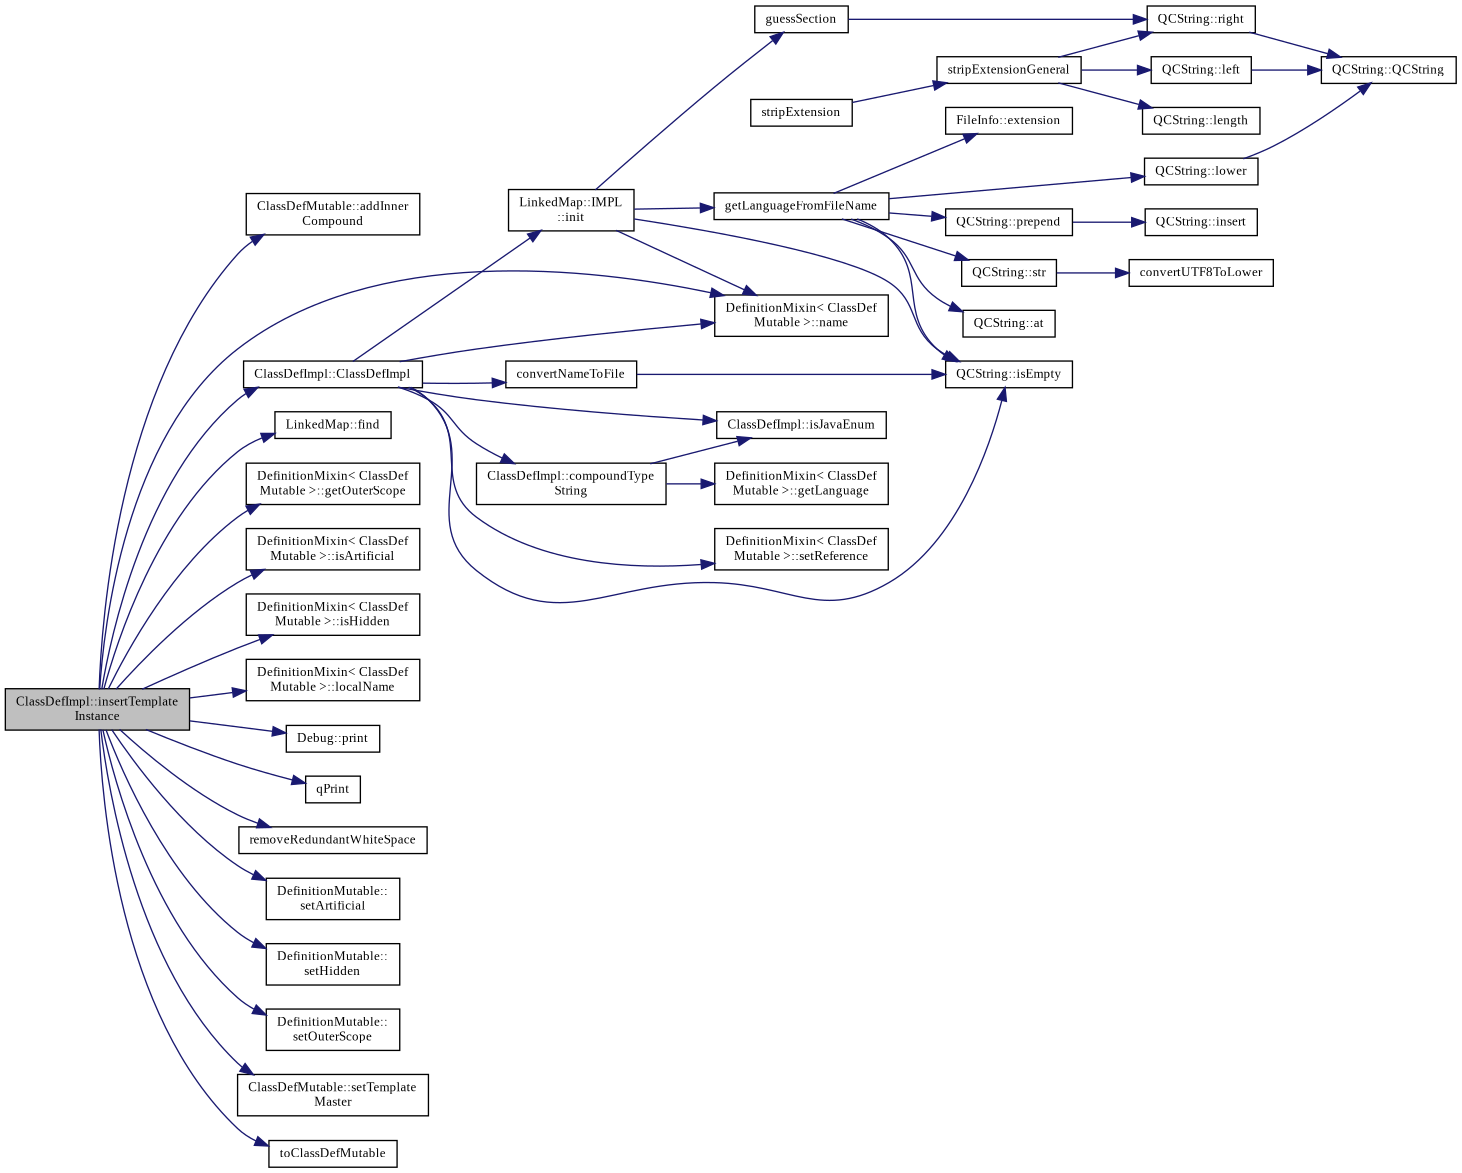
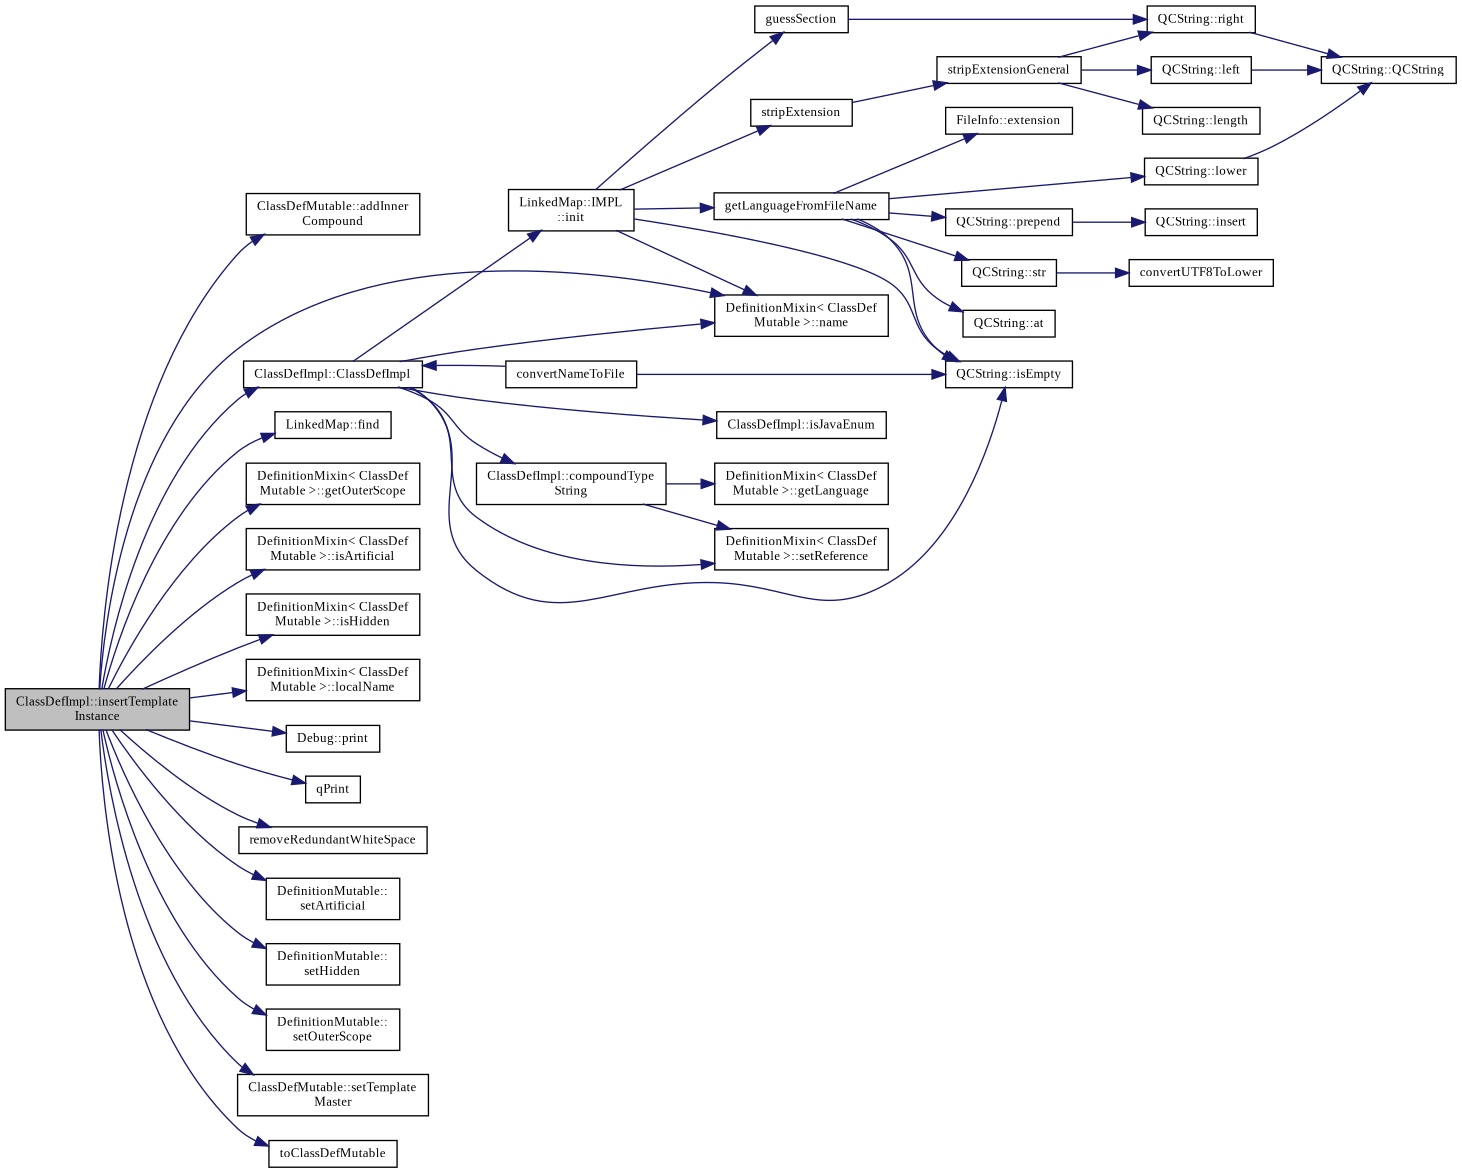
none -> (689, 160)
(457, 383) -> (471, 365)
(694, 453) -> (680, 515)
